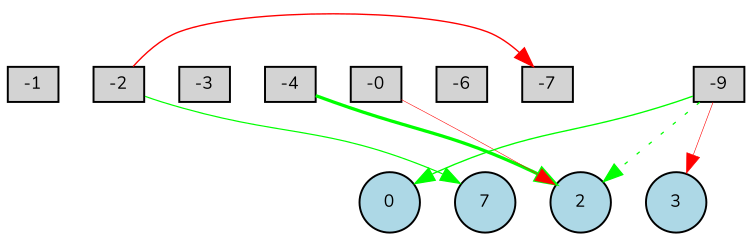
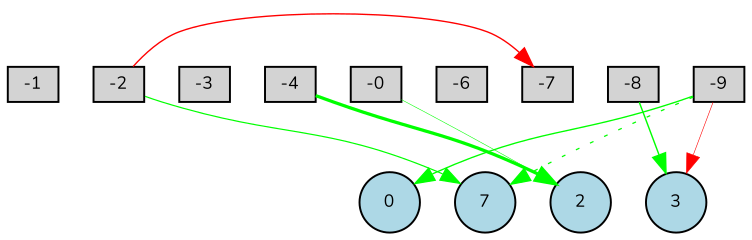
none -> (633, 84)
(453, 127) -> (453, 127)
(659, 136) -> (610, 134)
